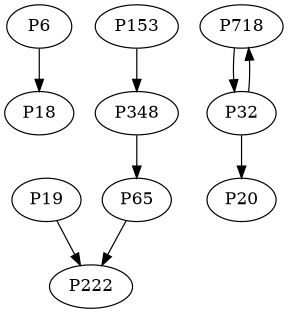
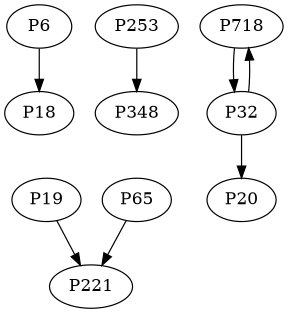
(137, 26) -> (137, 26)
(137, 151) -> none
(91, 287) -> (91, 287)
